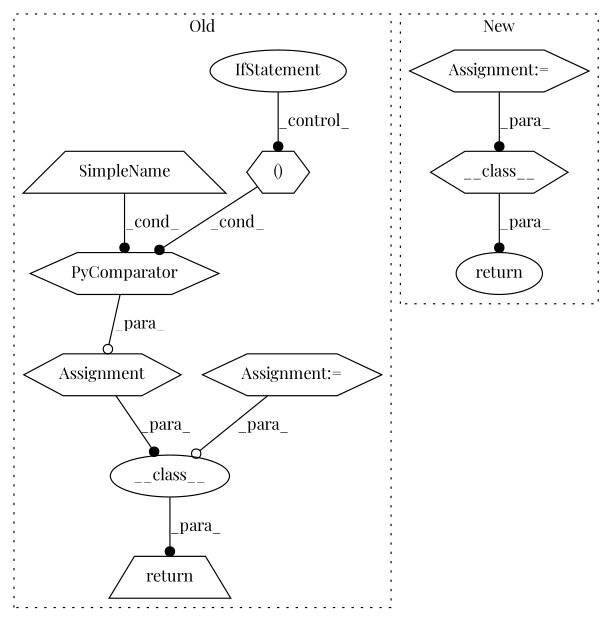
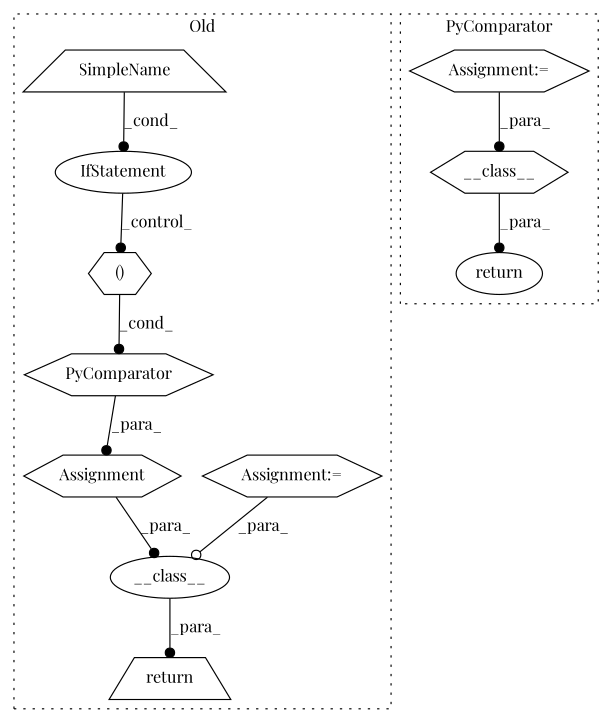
(499, 27) -> (499, 27)
(125, 218) -> (124, 117)
(115, 319) -> (111, 421)
